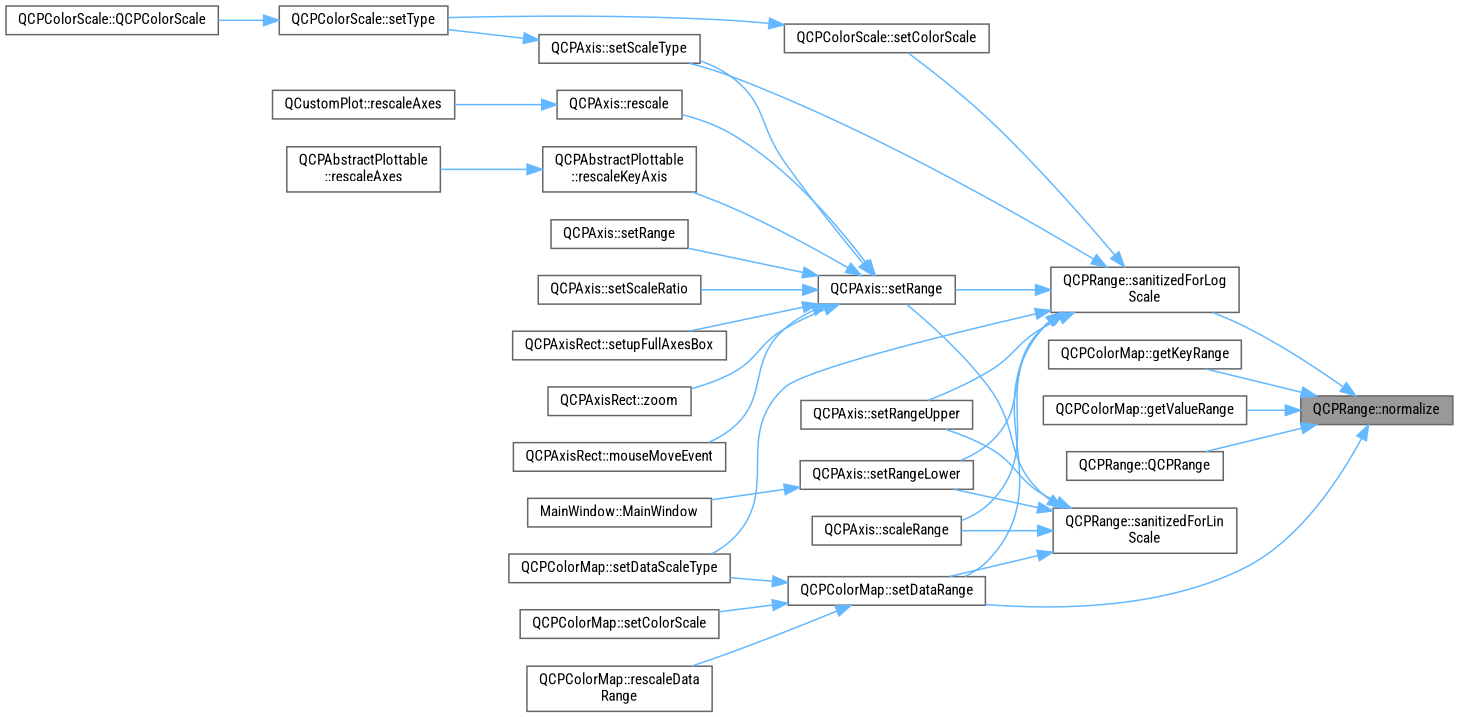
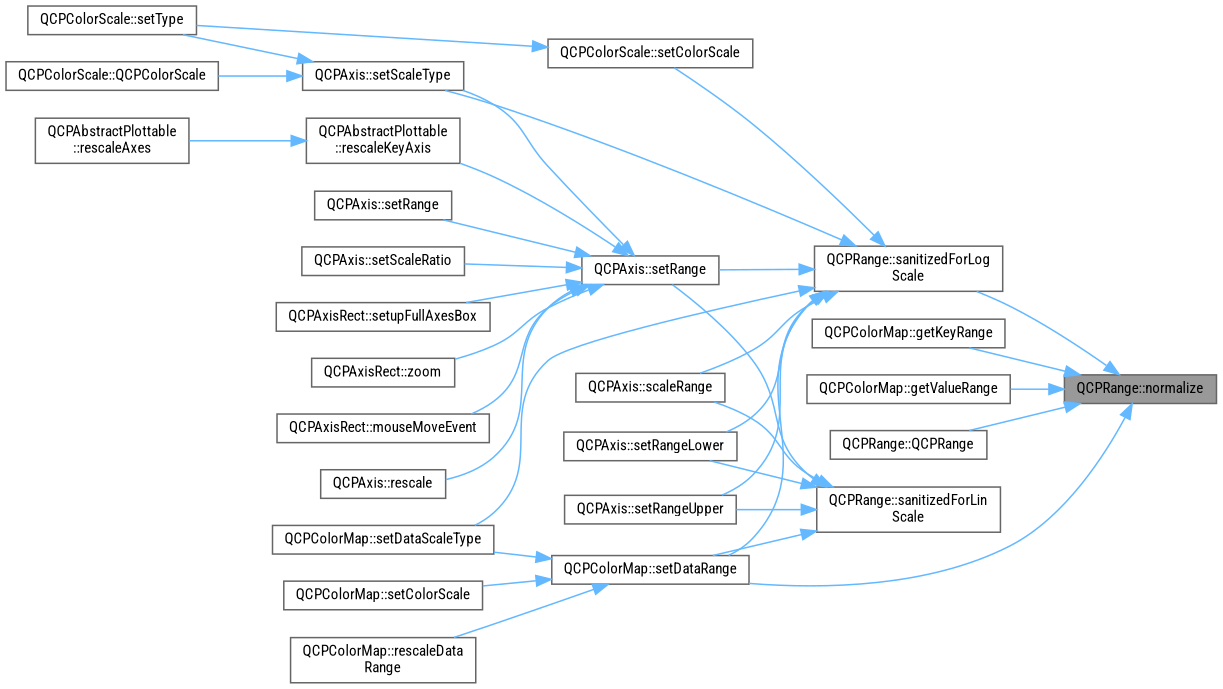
(241, 20) -> (253, 76)
(364, 105) -> none
(620, 513) -> none
